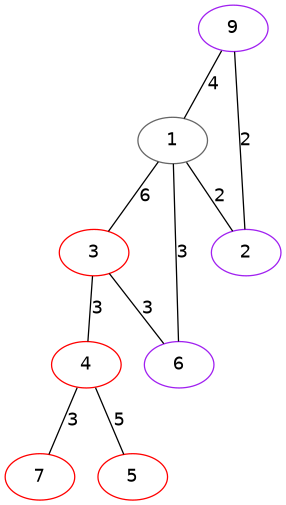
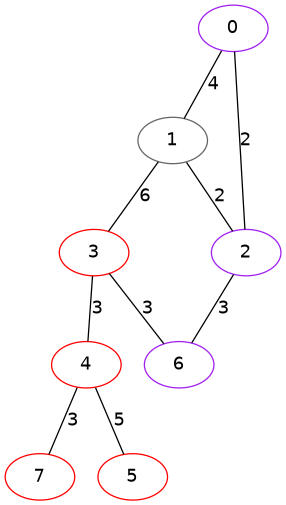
(233, 28) -> (233, 28)
(176, 253) -> (213, 309)
